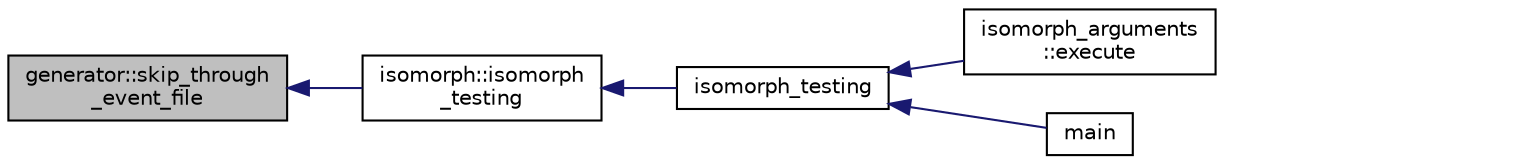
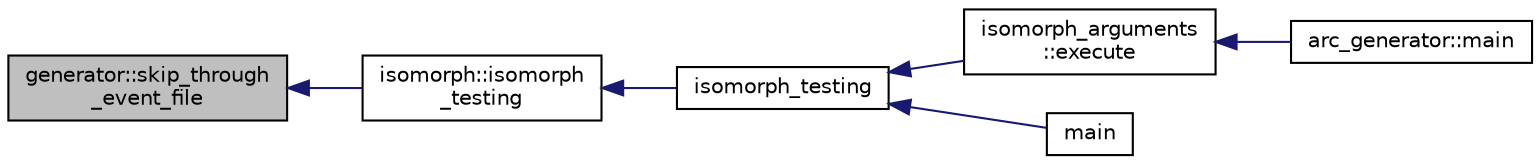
none -> (1412, 42)
